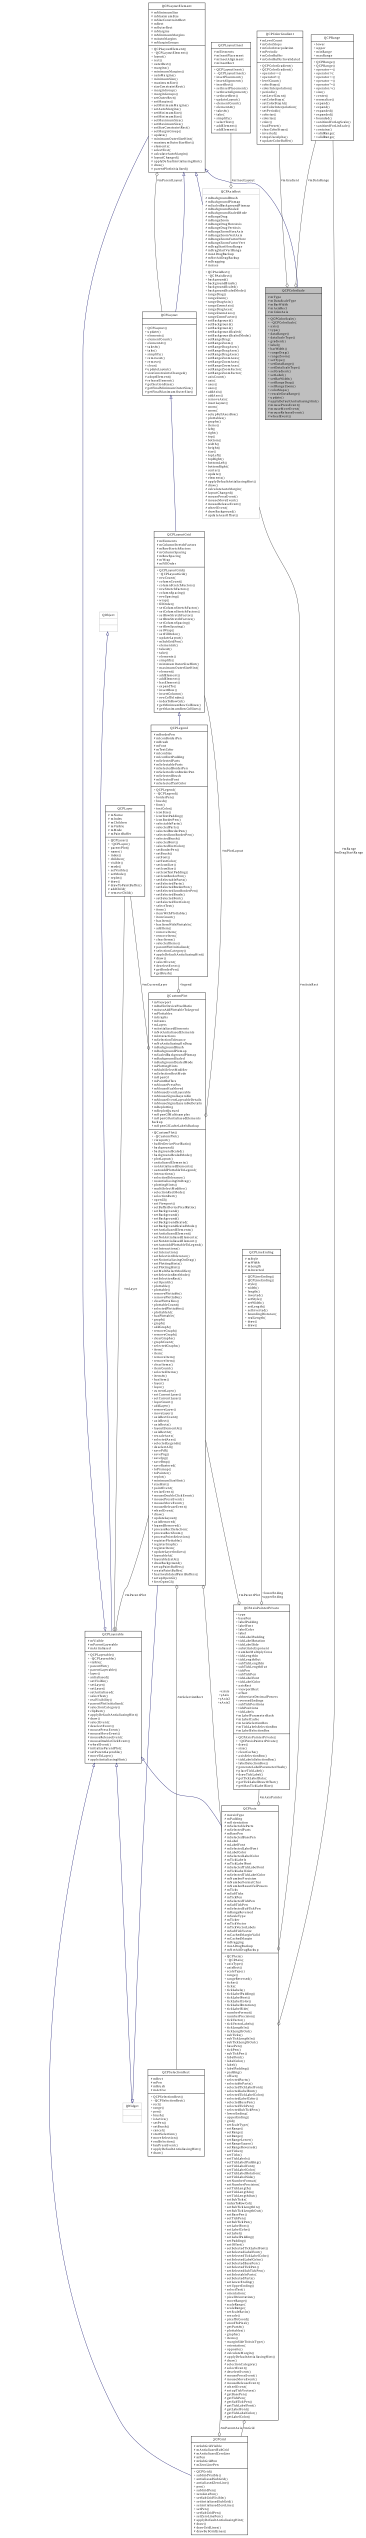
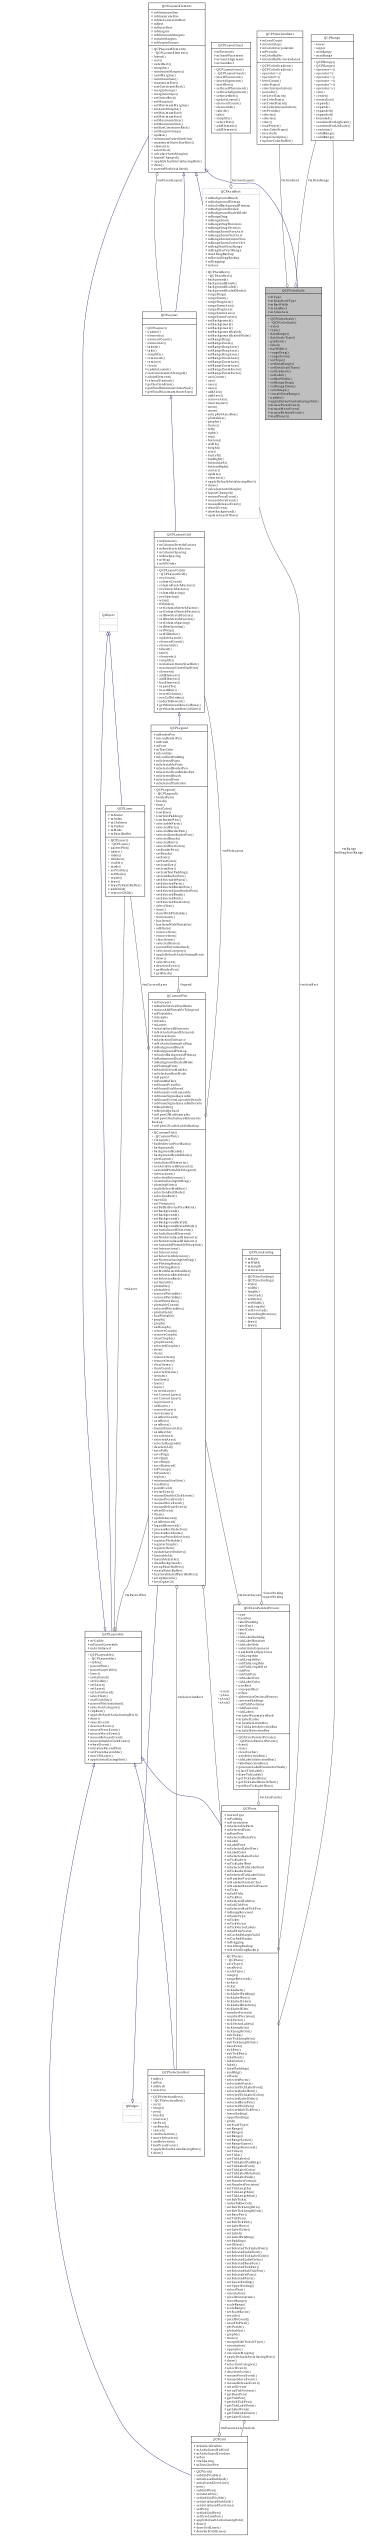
(280, 416) -> (279, 416)
(170, 641) -> (170, 641)
none -> (116, 720)
(249, 1595) -> (249, 1595)
(124, 1935) -> (161, 1917)
(206, 2461) -> (204, 2461)
